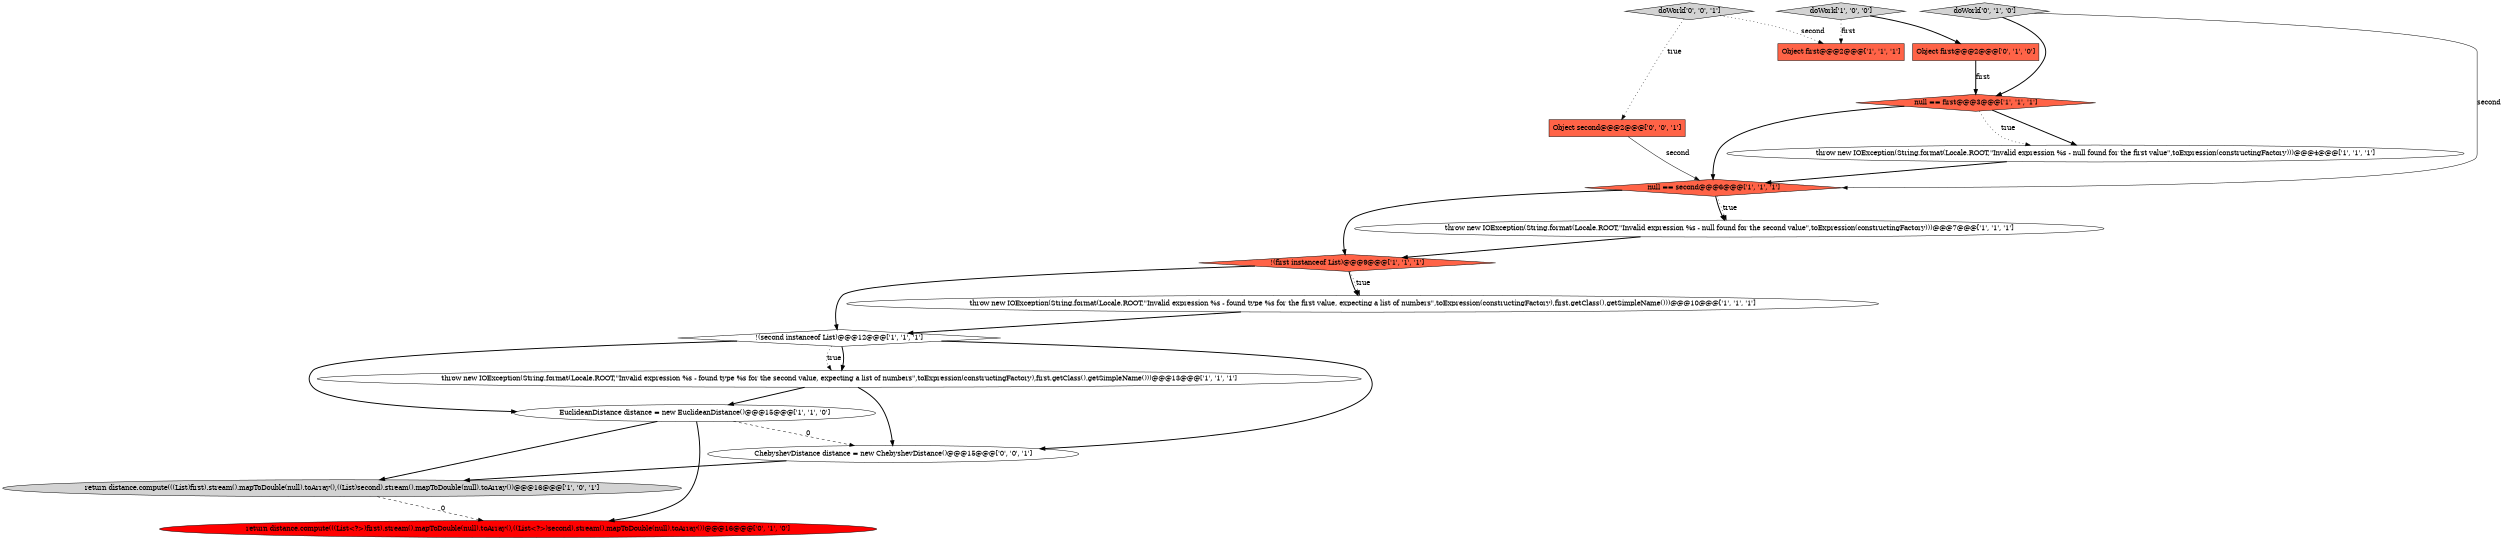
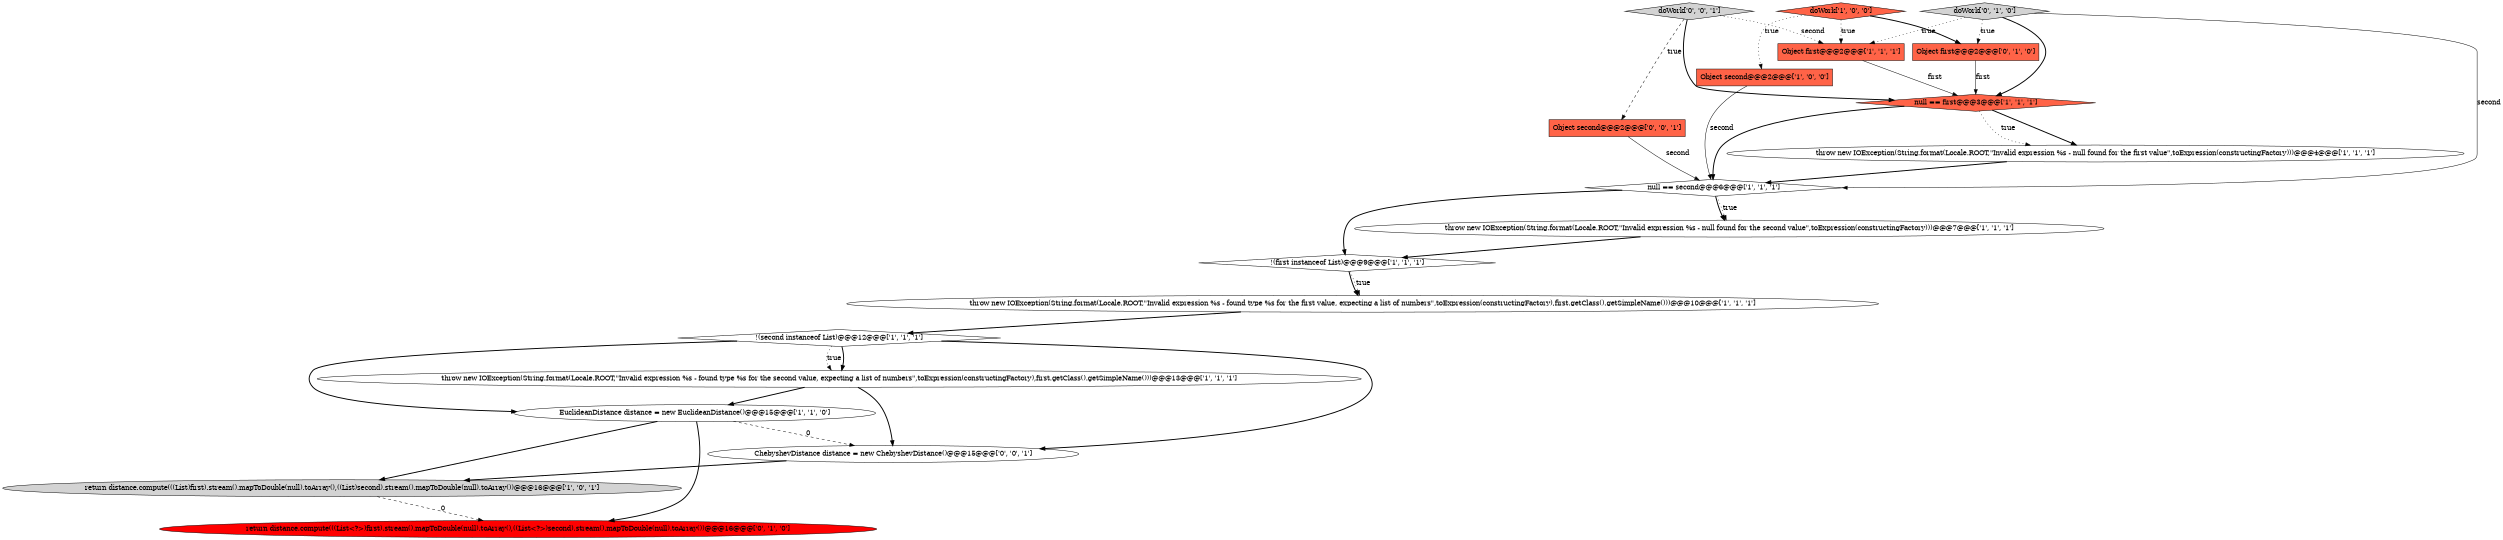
(1841, 11) -> (1841, 11)
none -> (1981, 29)
none -> (1918, 30)
(1848, 32) -> (1848, 32)
(1653, 67) -> (1653, 67)
(1976, 75) -> (1976, 75)
none -> (1765, 77)
none -> (1908, 77)
none -> (1757, 94)
(1714, 188) -> (1714, 188)
(1347, 263) -> (1347, 263)
(1032, 275) -> none
